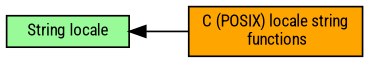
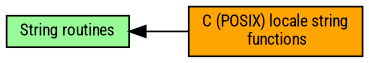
(68, 31) -> (68, 31)
